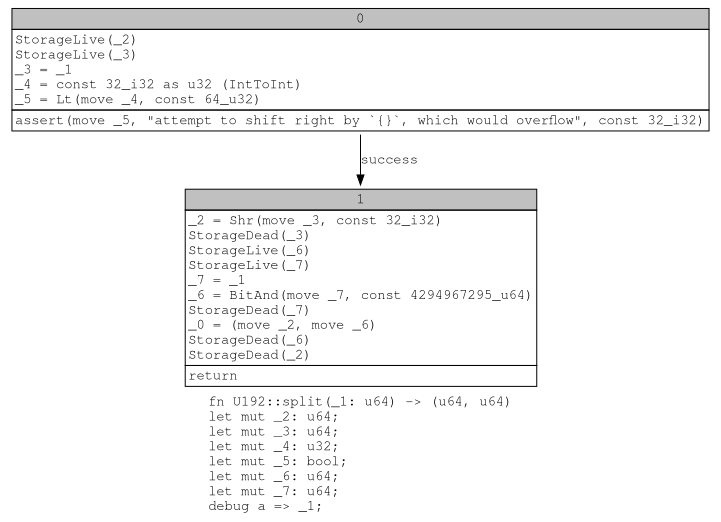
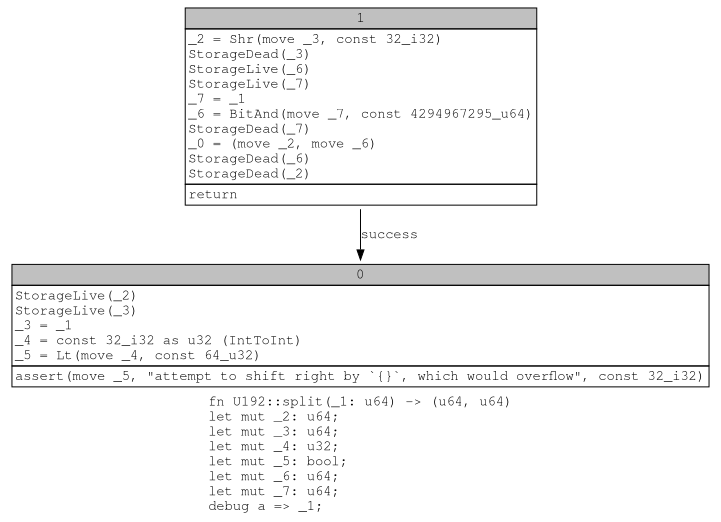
(360, 155) -> (360, 229)
